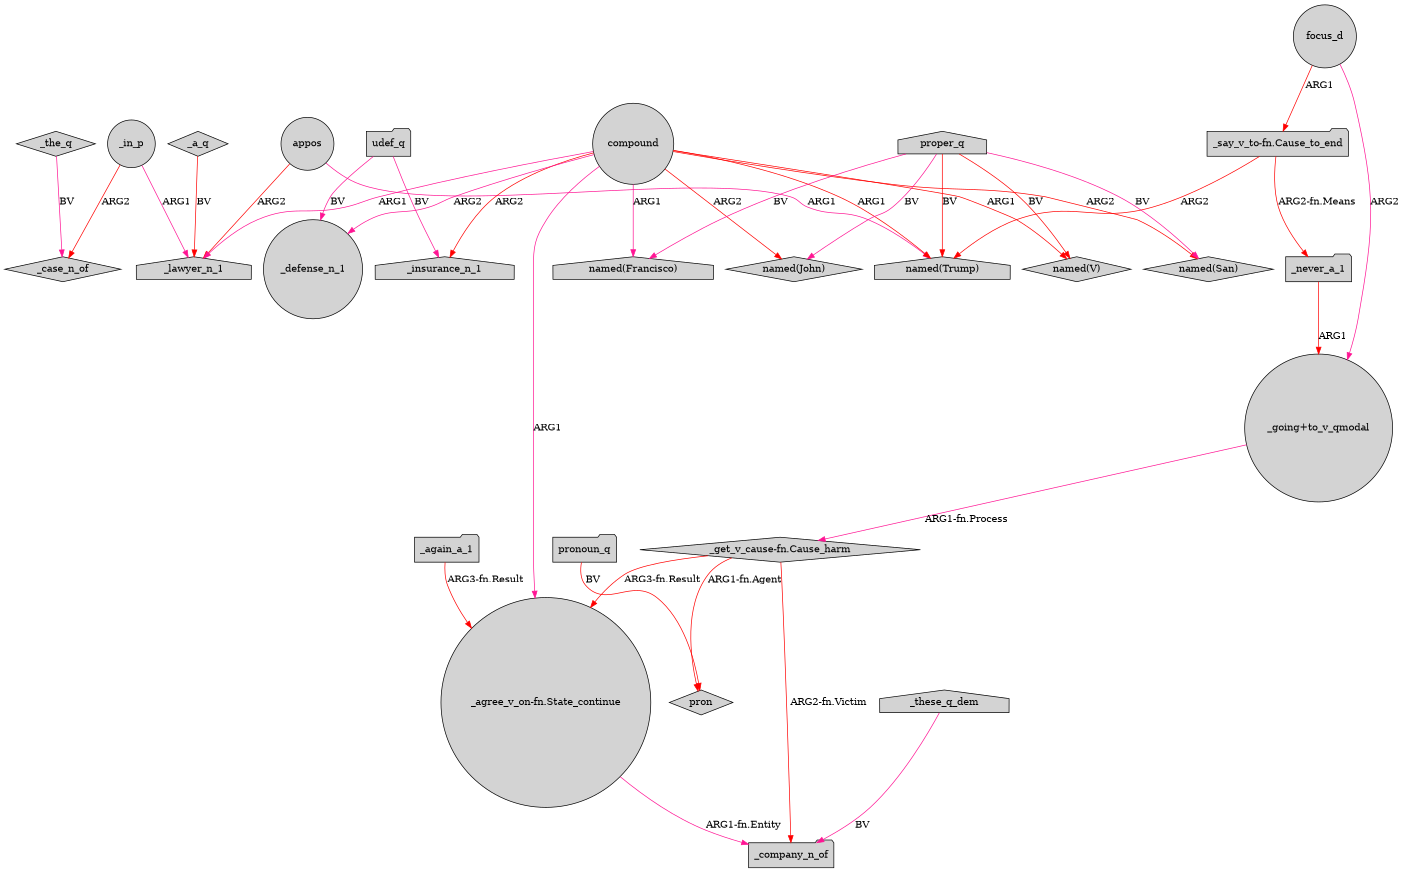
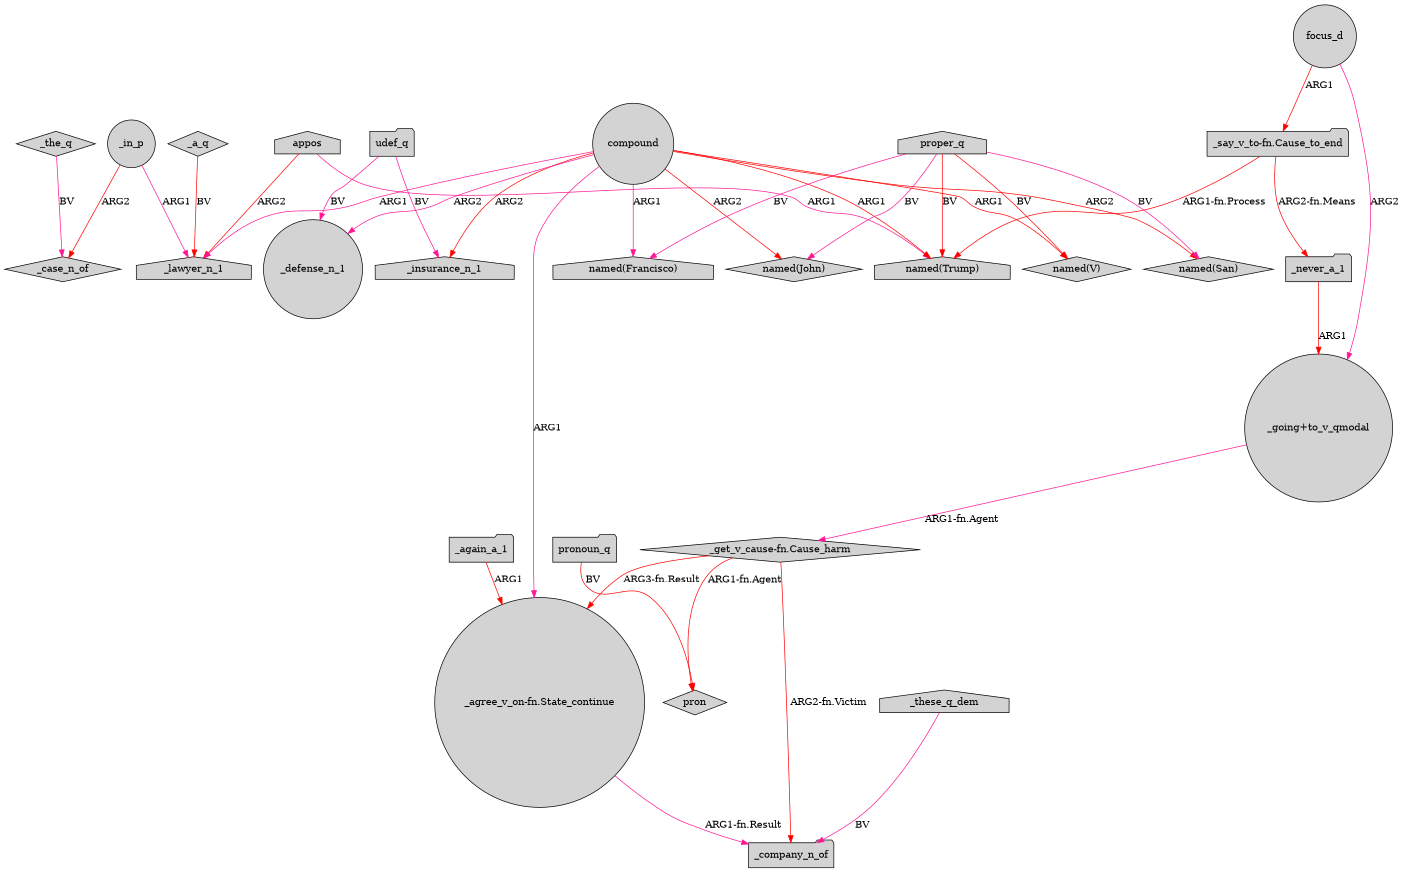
(307, 144) -> (307, 144)
(1195, 202) -> (1224, 202)
(967, 520) -> (962, 520)
(486, 580) -> (509, 580)
(744, 825) -> (743, 825)
